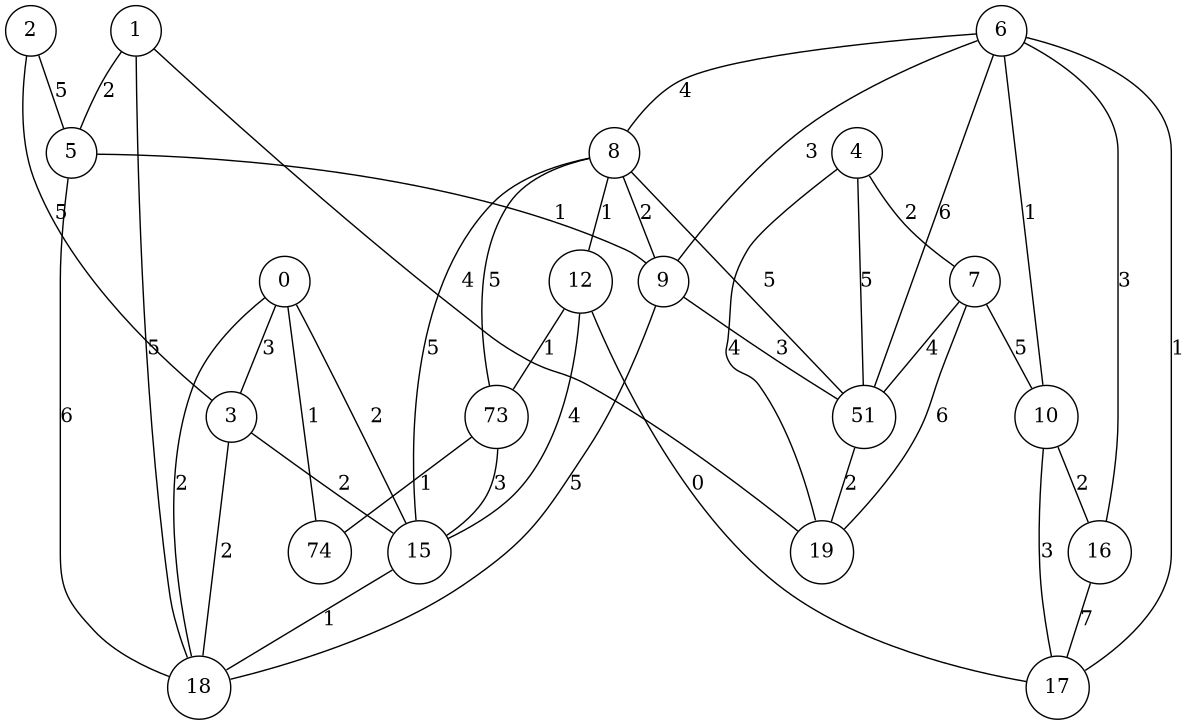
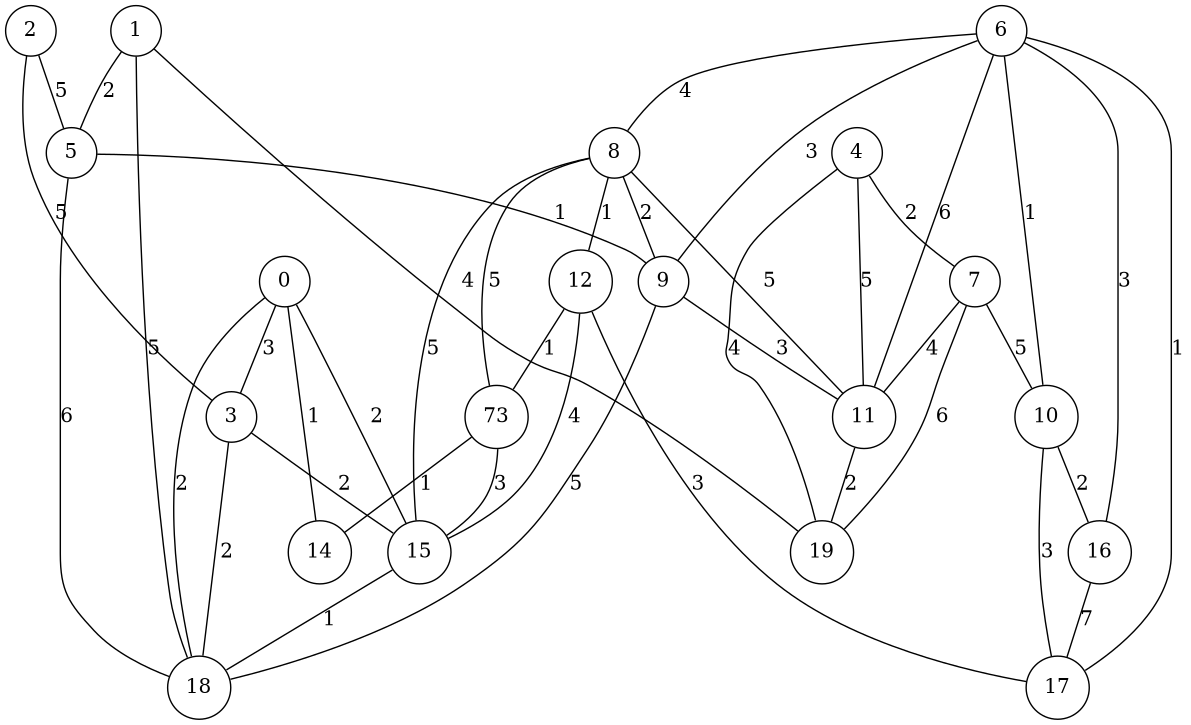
(864, 417) -> (864, 417)
(699, 485) -> (699, 485)
(320, 552) -> (320, 552)
